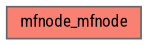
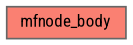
(74, 23) -> (66, 23)
